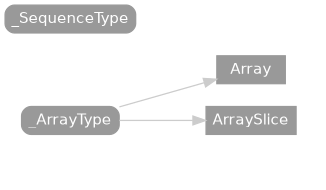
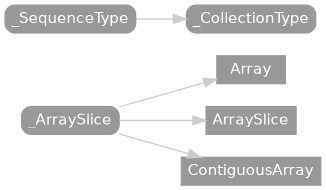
none -> (251, 19)
(70, 120) -> (70, 120)
none -> (251, 171)
